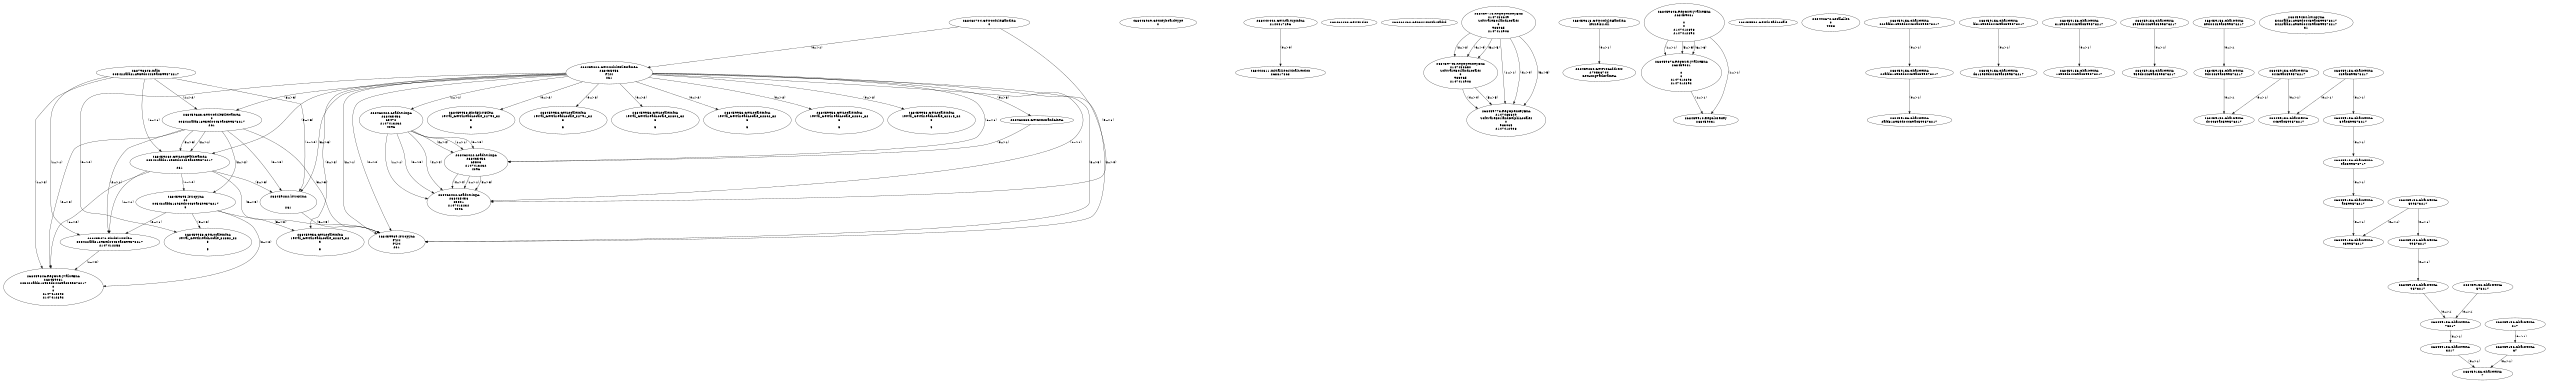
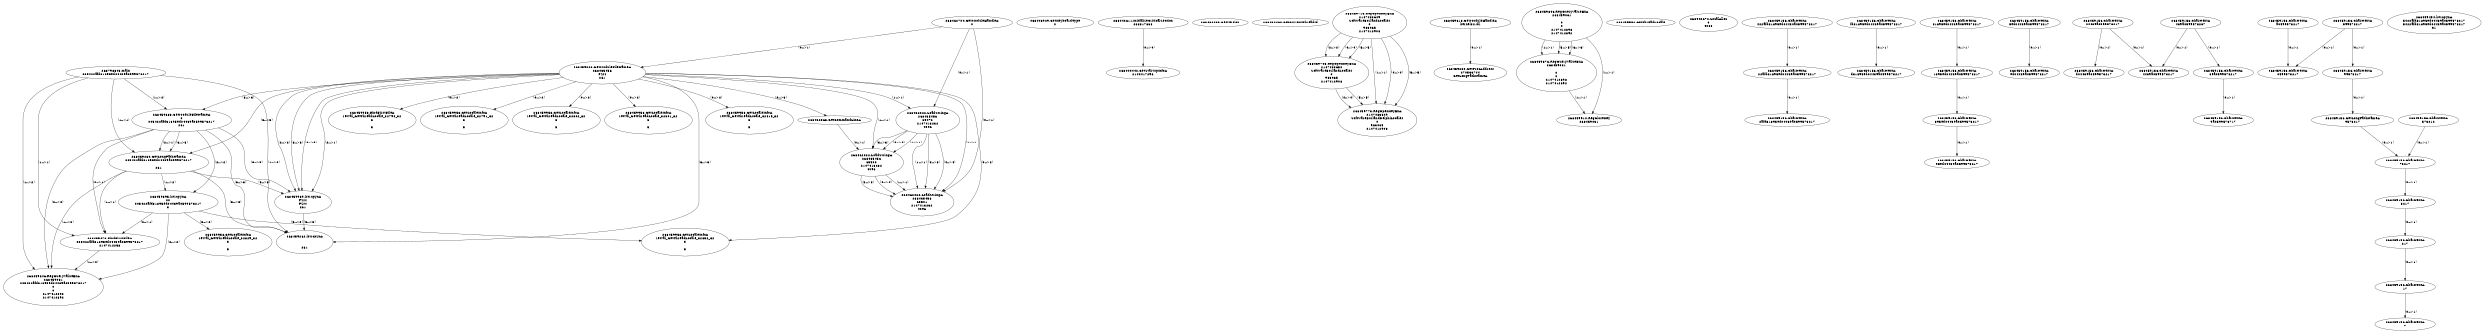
(1281, 46) -> (1143, 46)
none -> (952, 67)
(2353, 73) -> (2191, 23)
(353, 90) -> none
none -> (1957, 95)
(2224, 95) -> none
(655, 120) -> none
(2353, 181) -> none
(338, 227) -> (304, 221)
(2418, 287) -> (2353, 120)
(2483, 287) -> (2428, 120)
(2515, 349) -> (2405, 287)
(2466, 361) -> (2405, 221)
